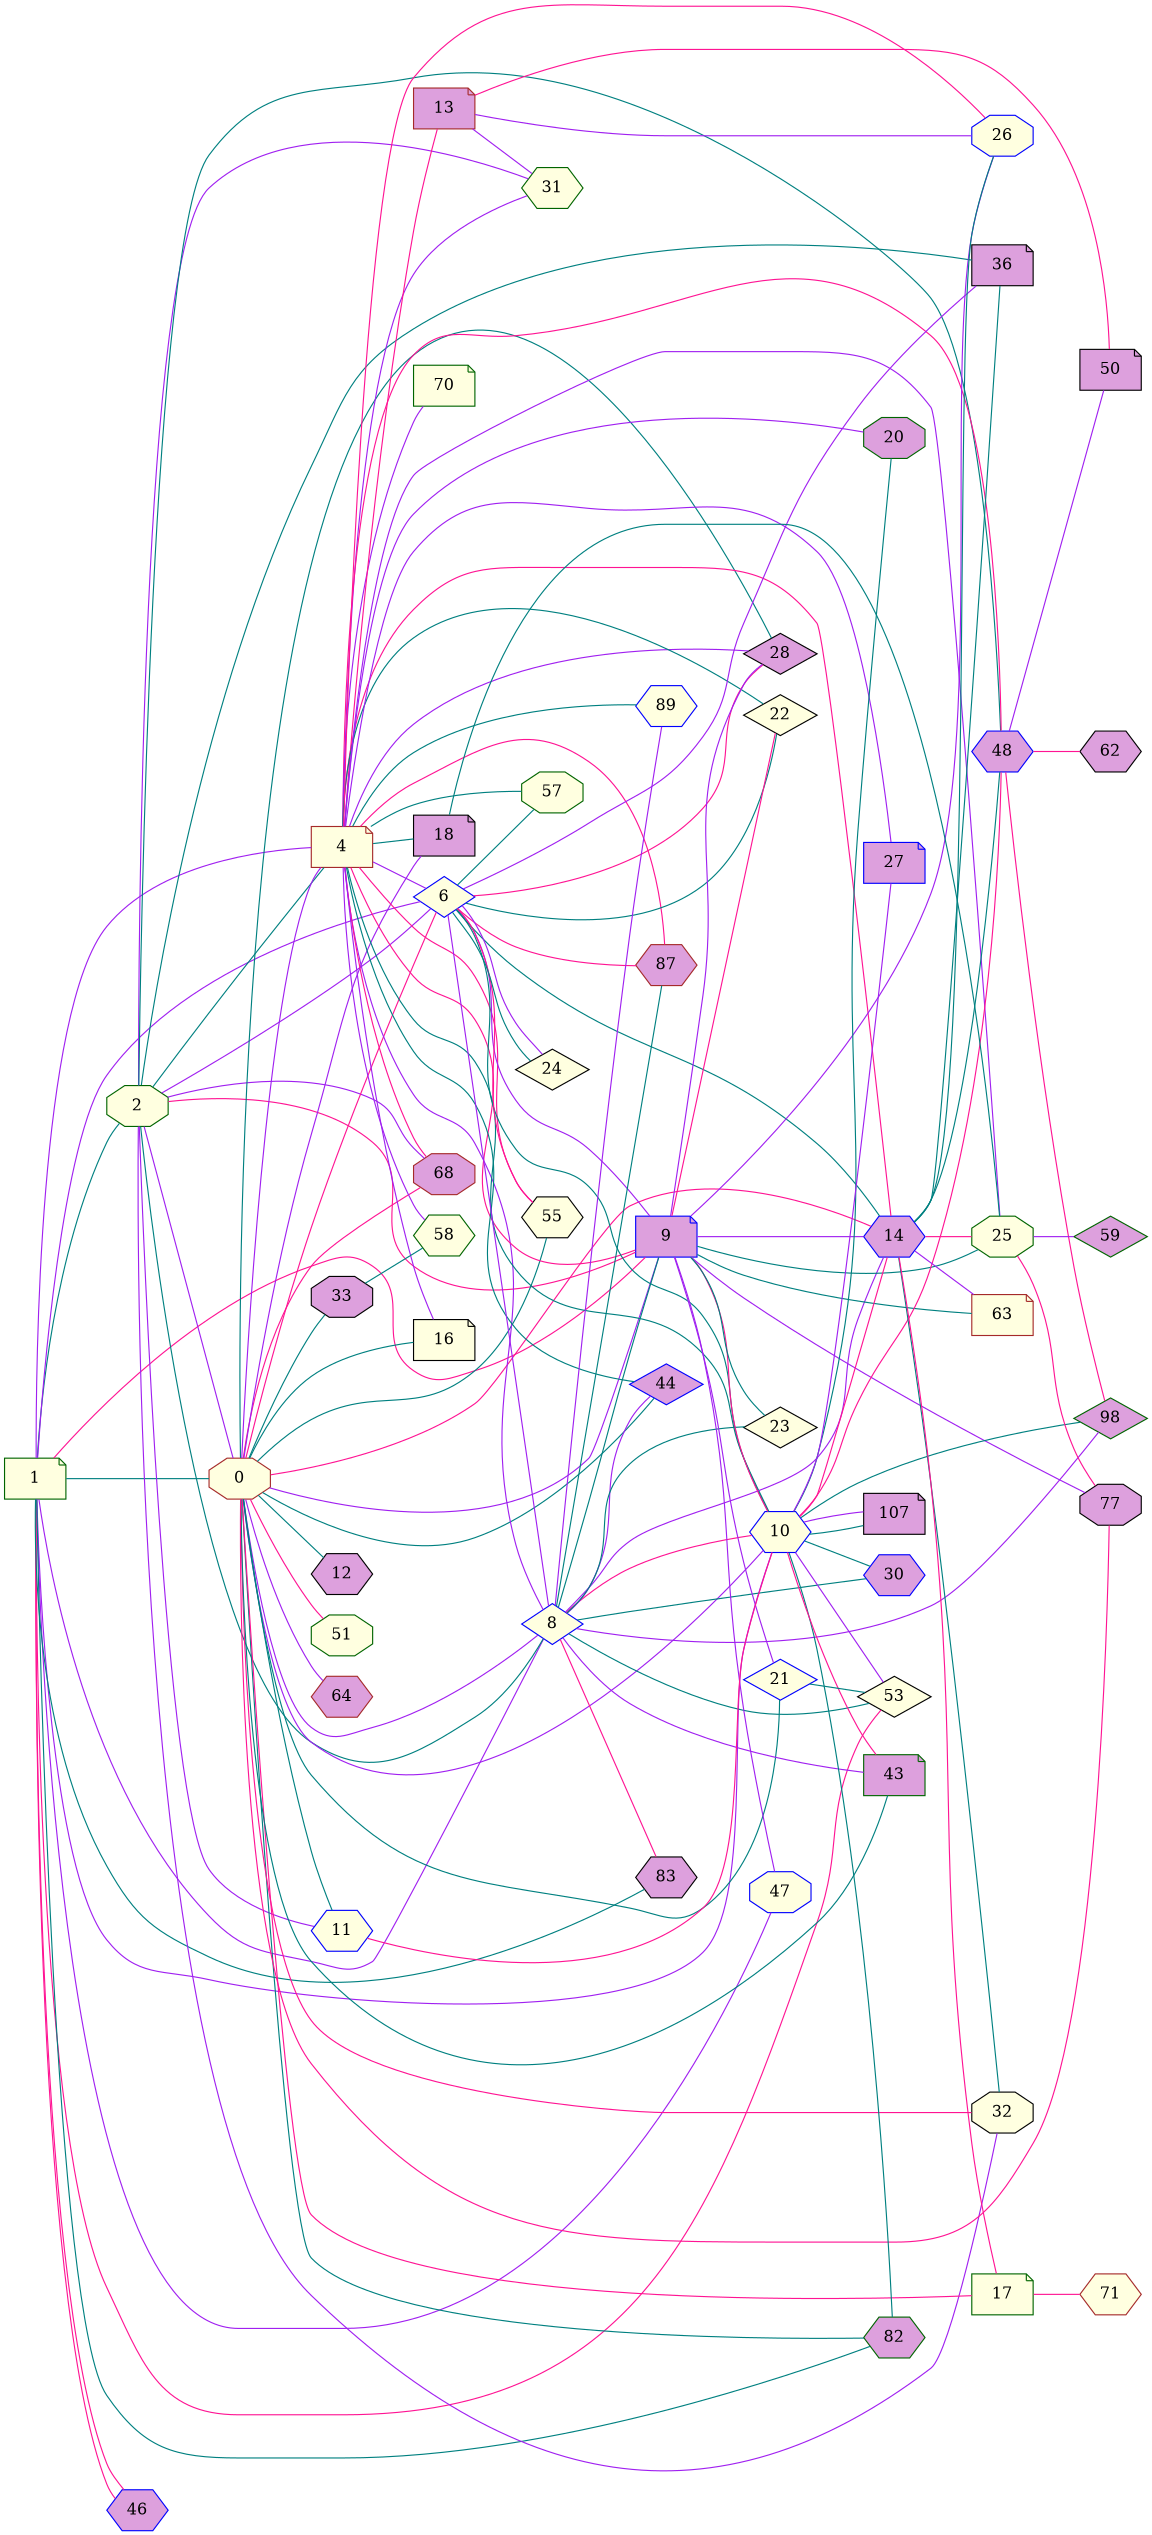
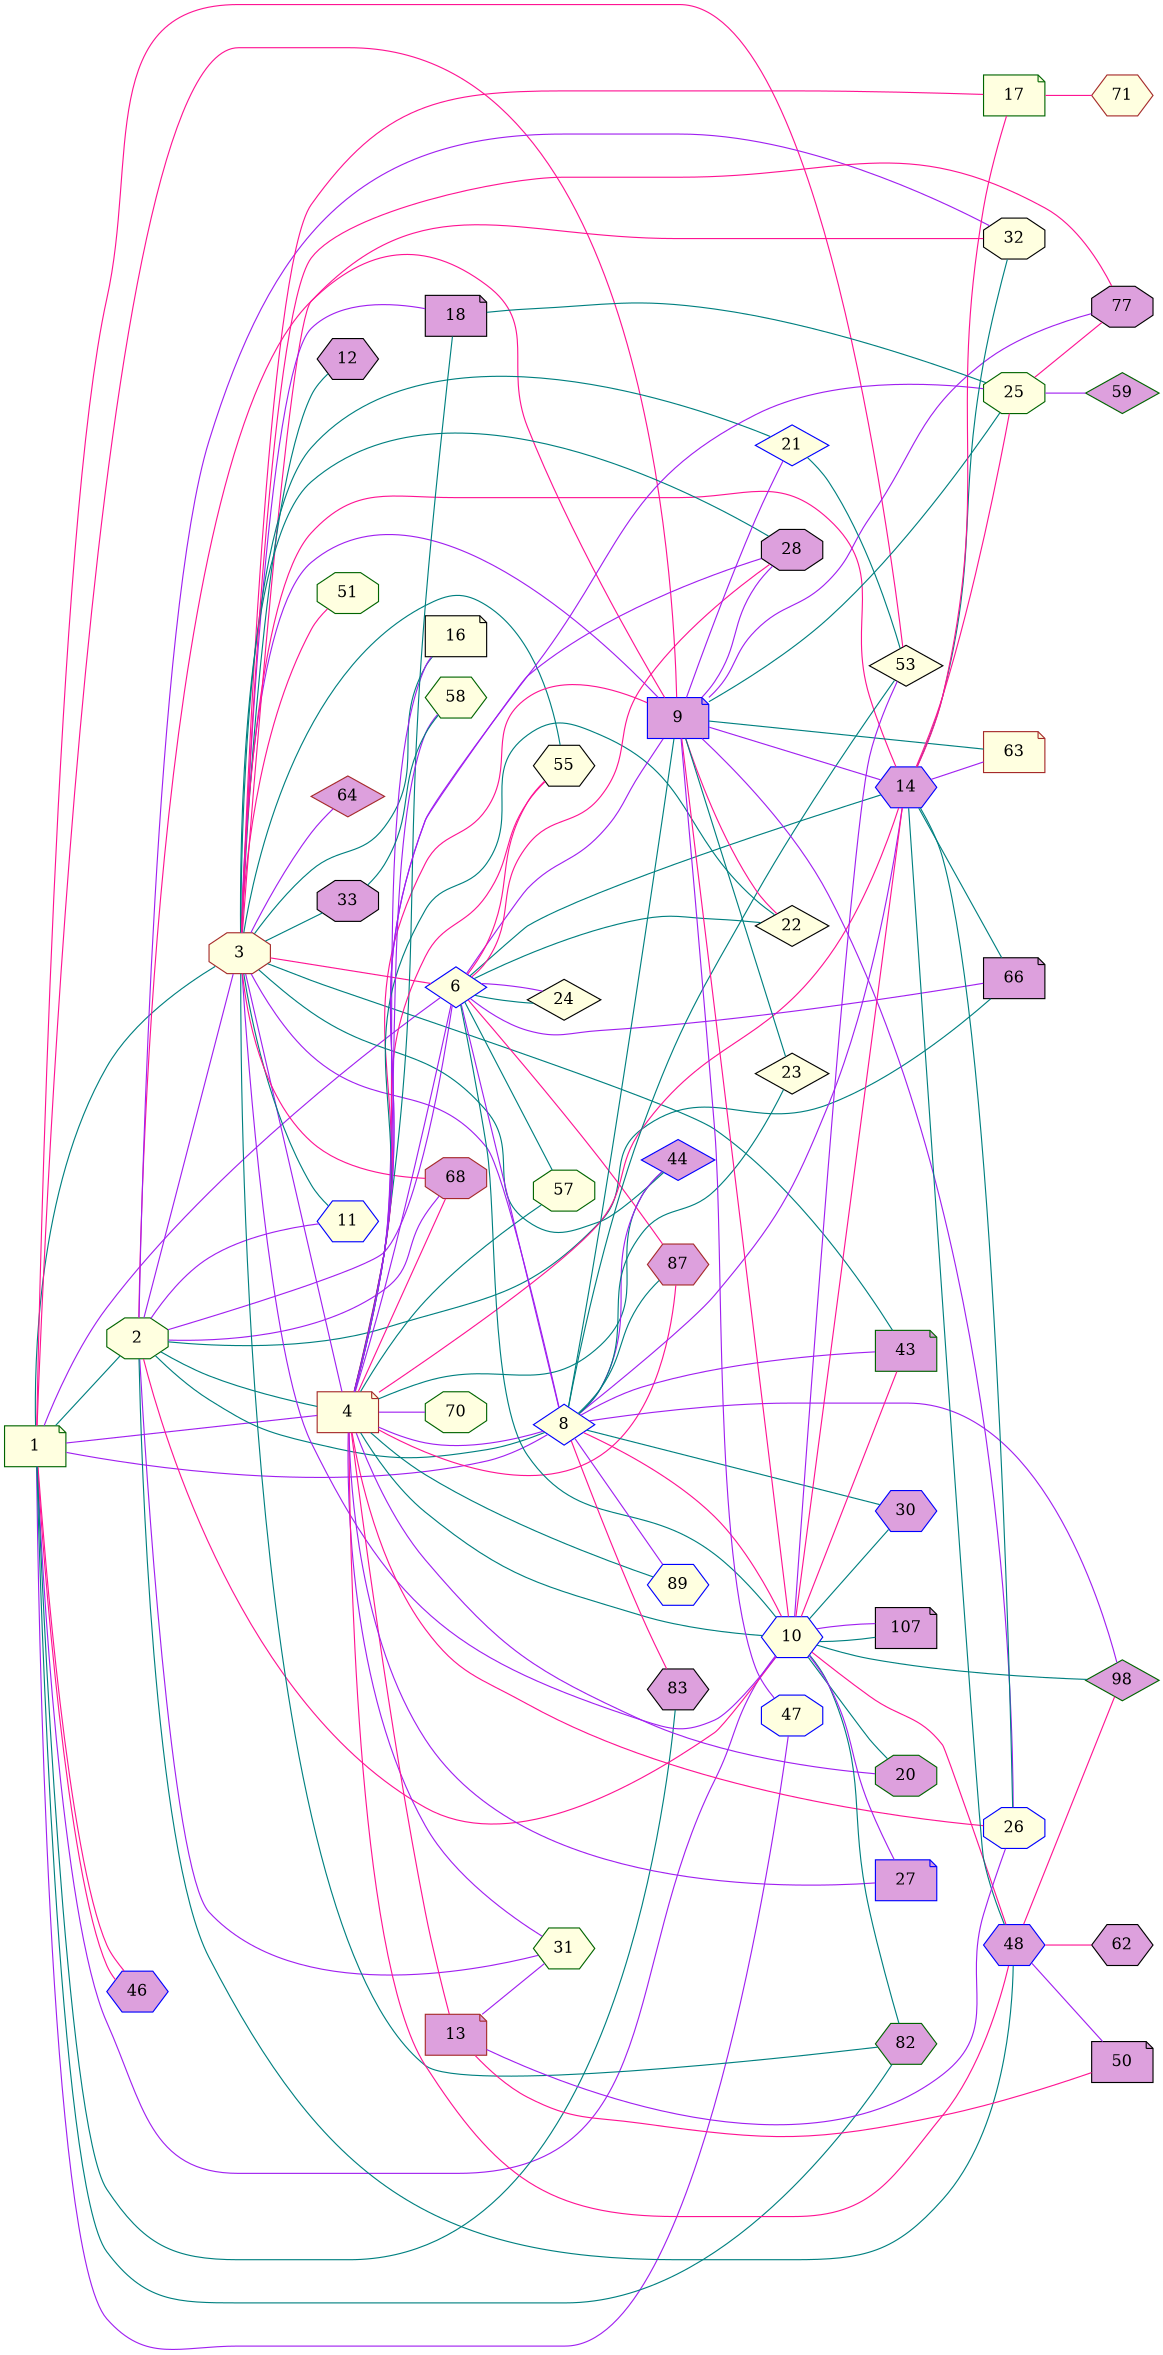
(1002, 265) -> (1014, 978)
(444, 386) -> (456, 1412)
(780, 654) -> (792, 550)
(240, 1479) -> (240, 953)
(342, 1697) -> (348, 796)
(722, 1869) -> (372, 1769)
